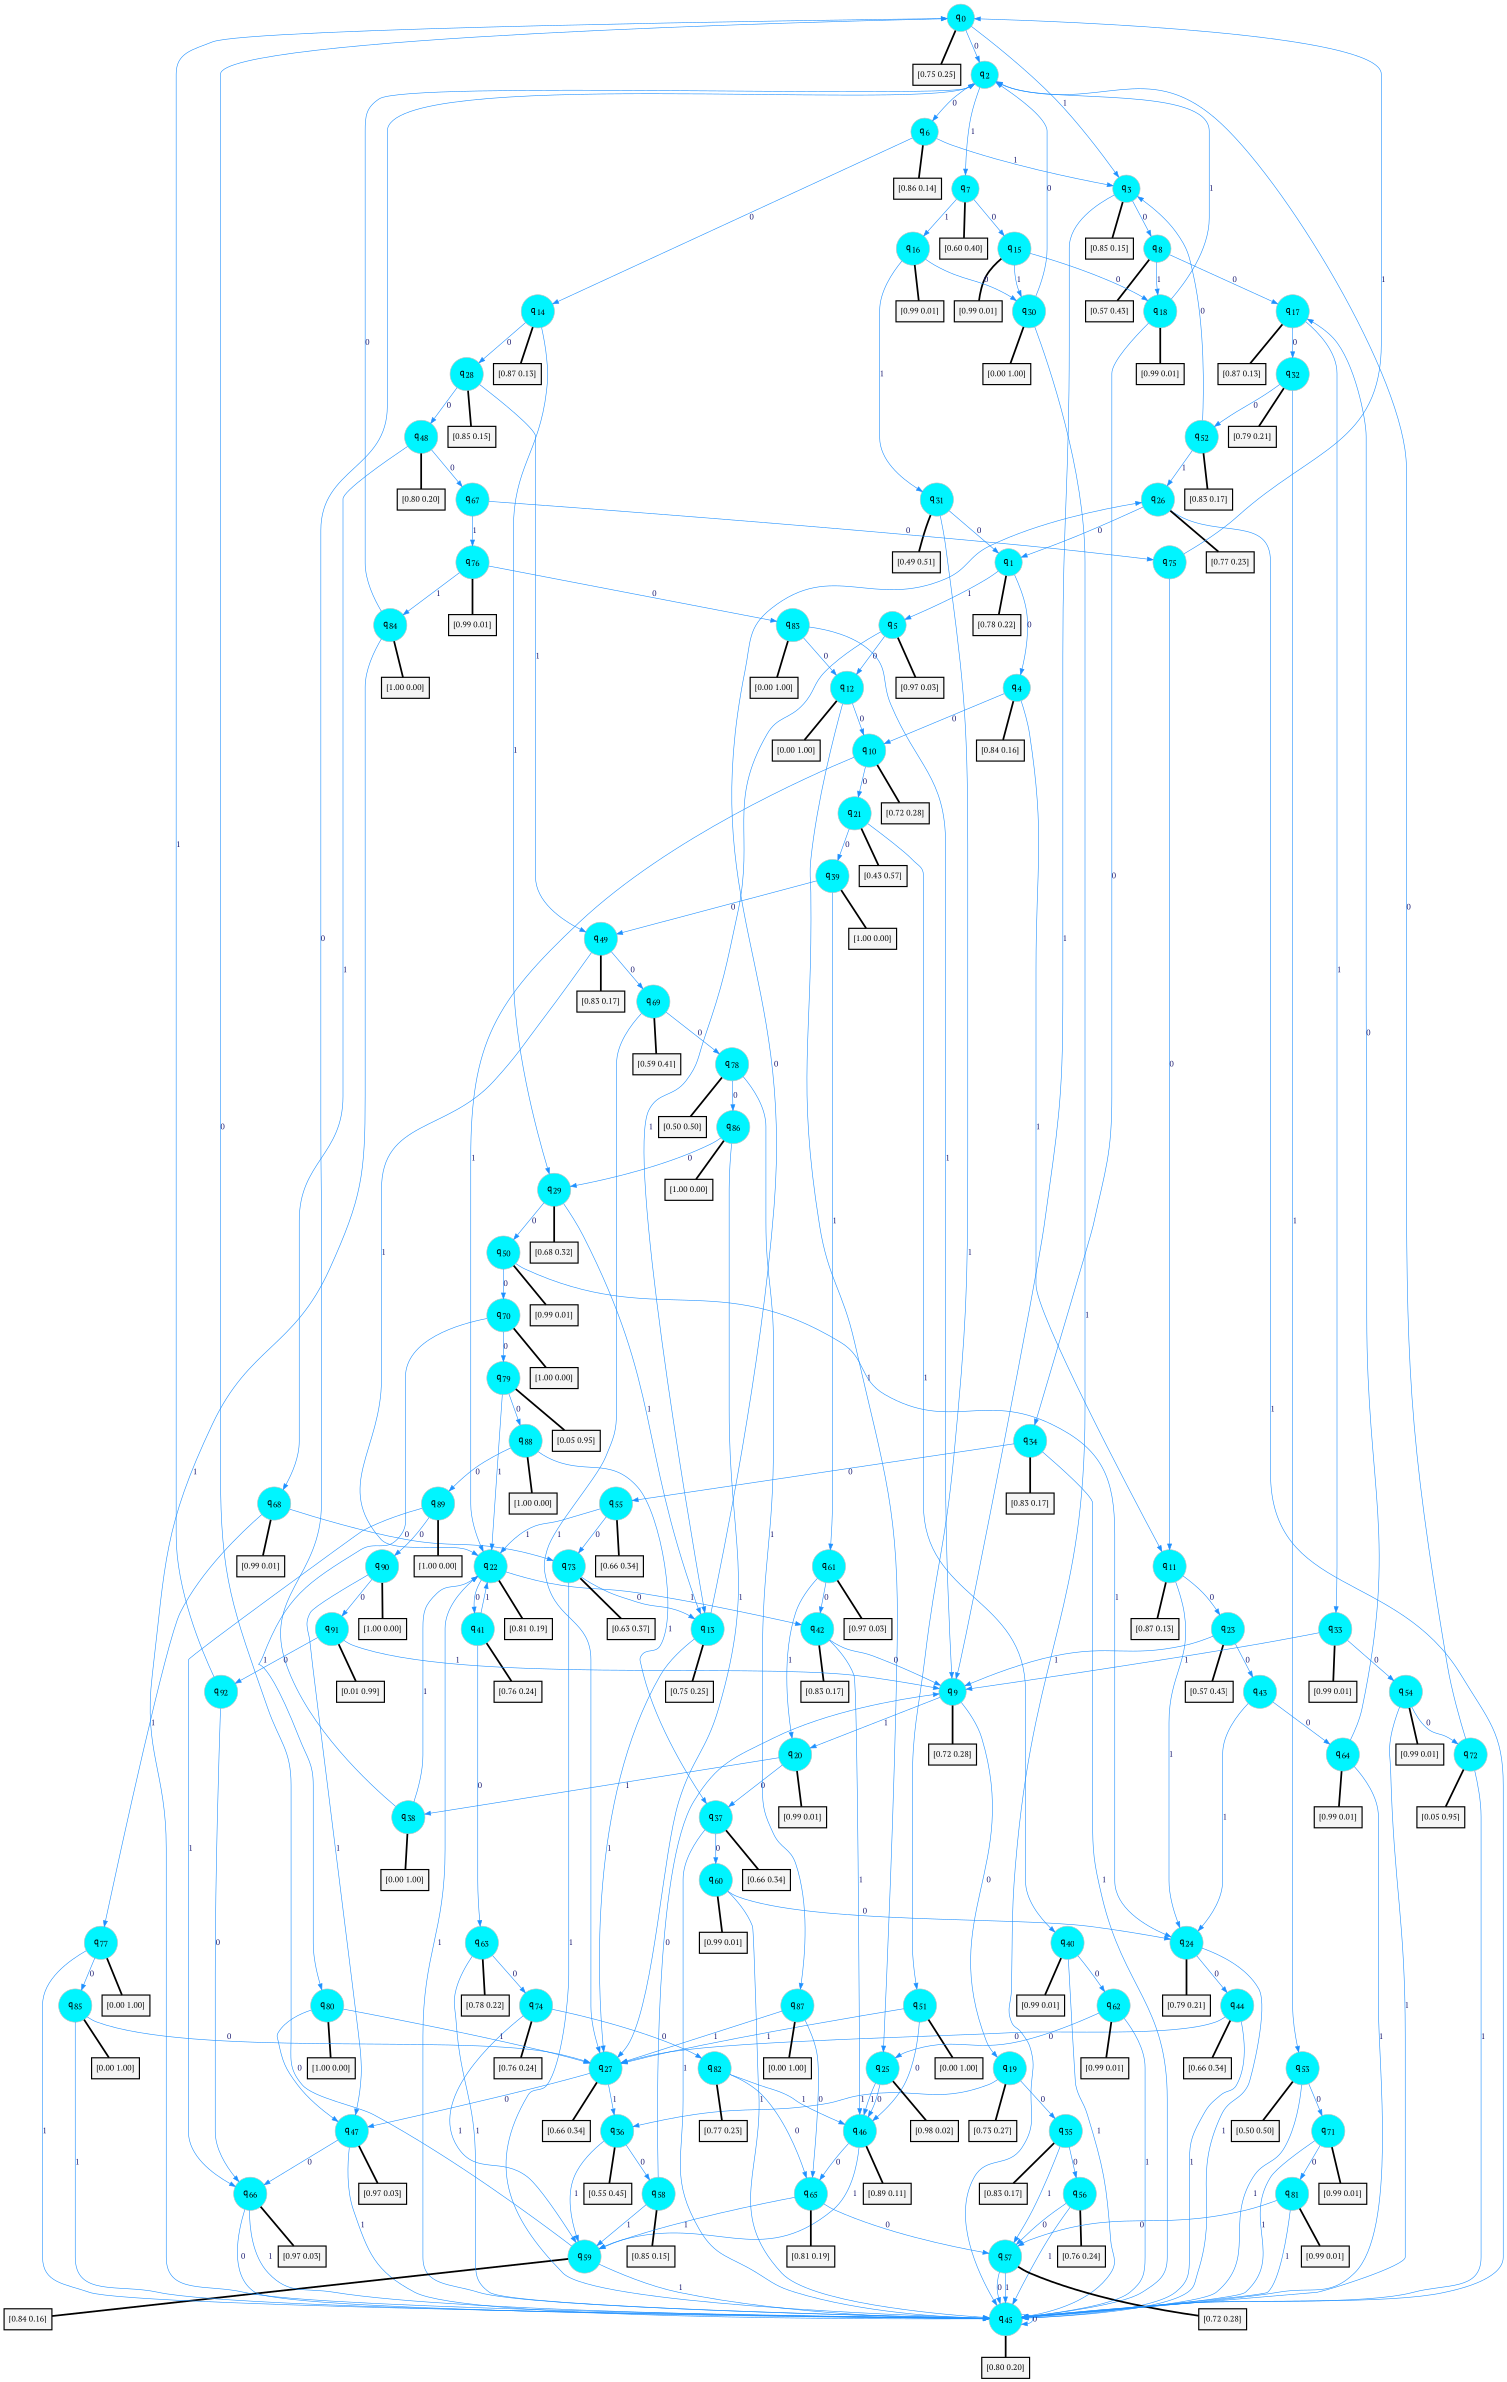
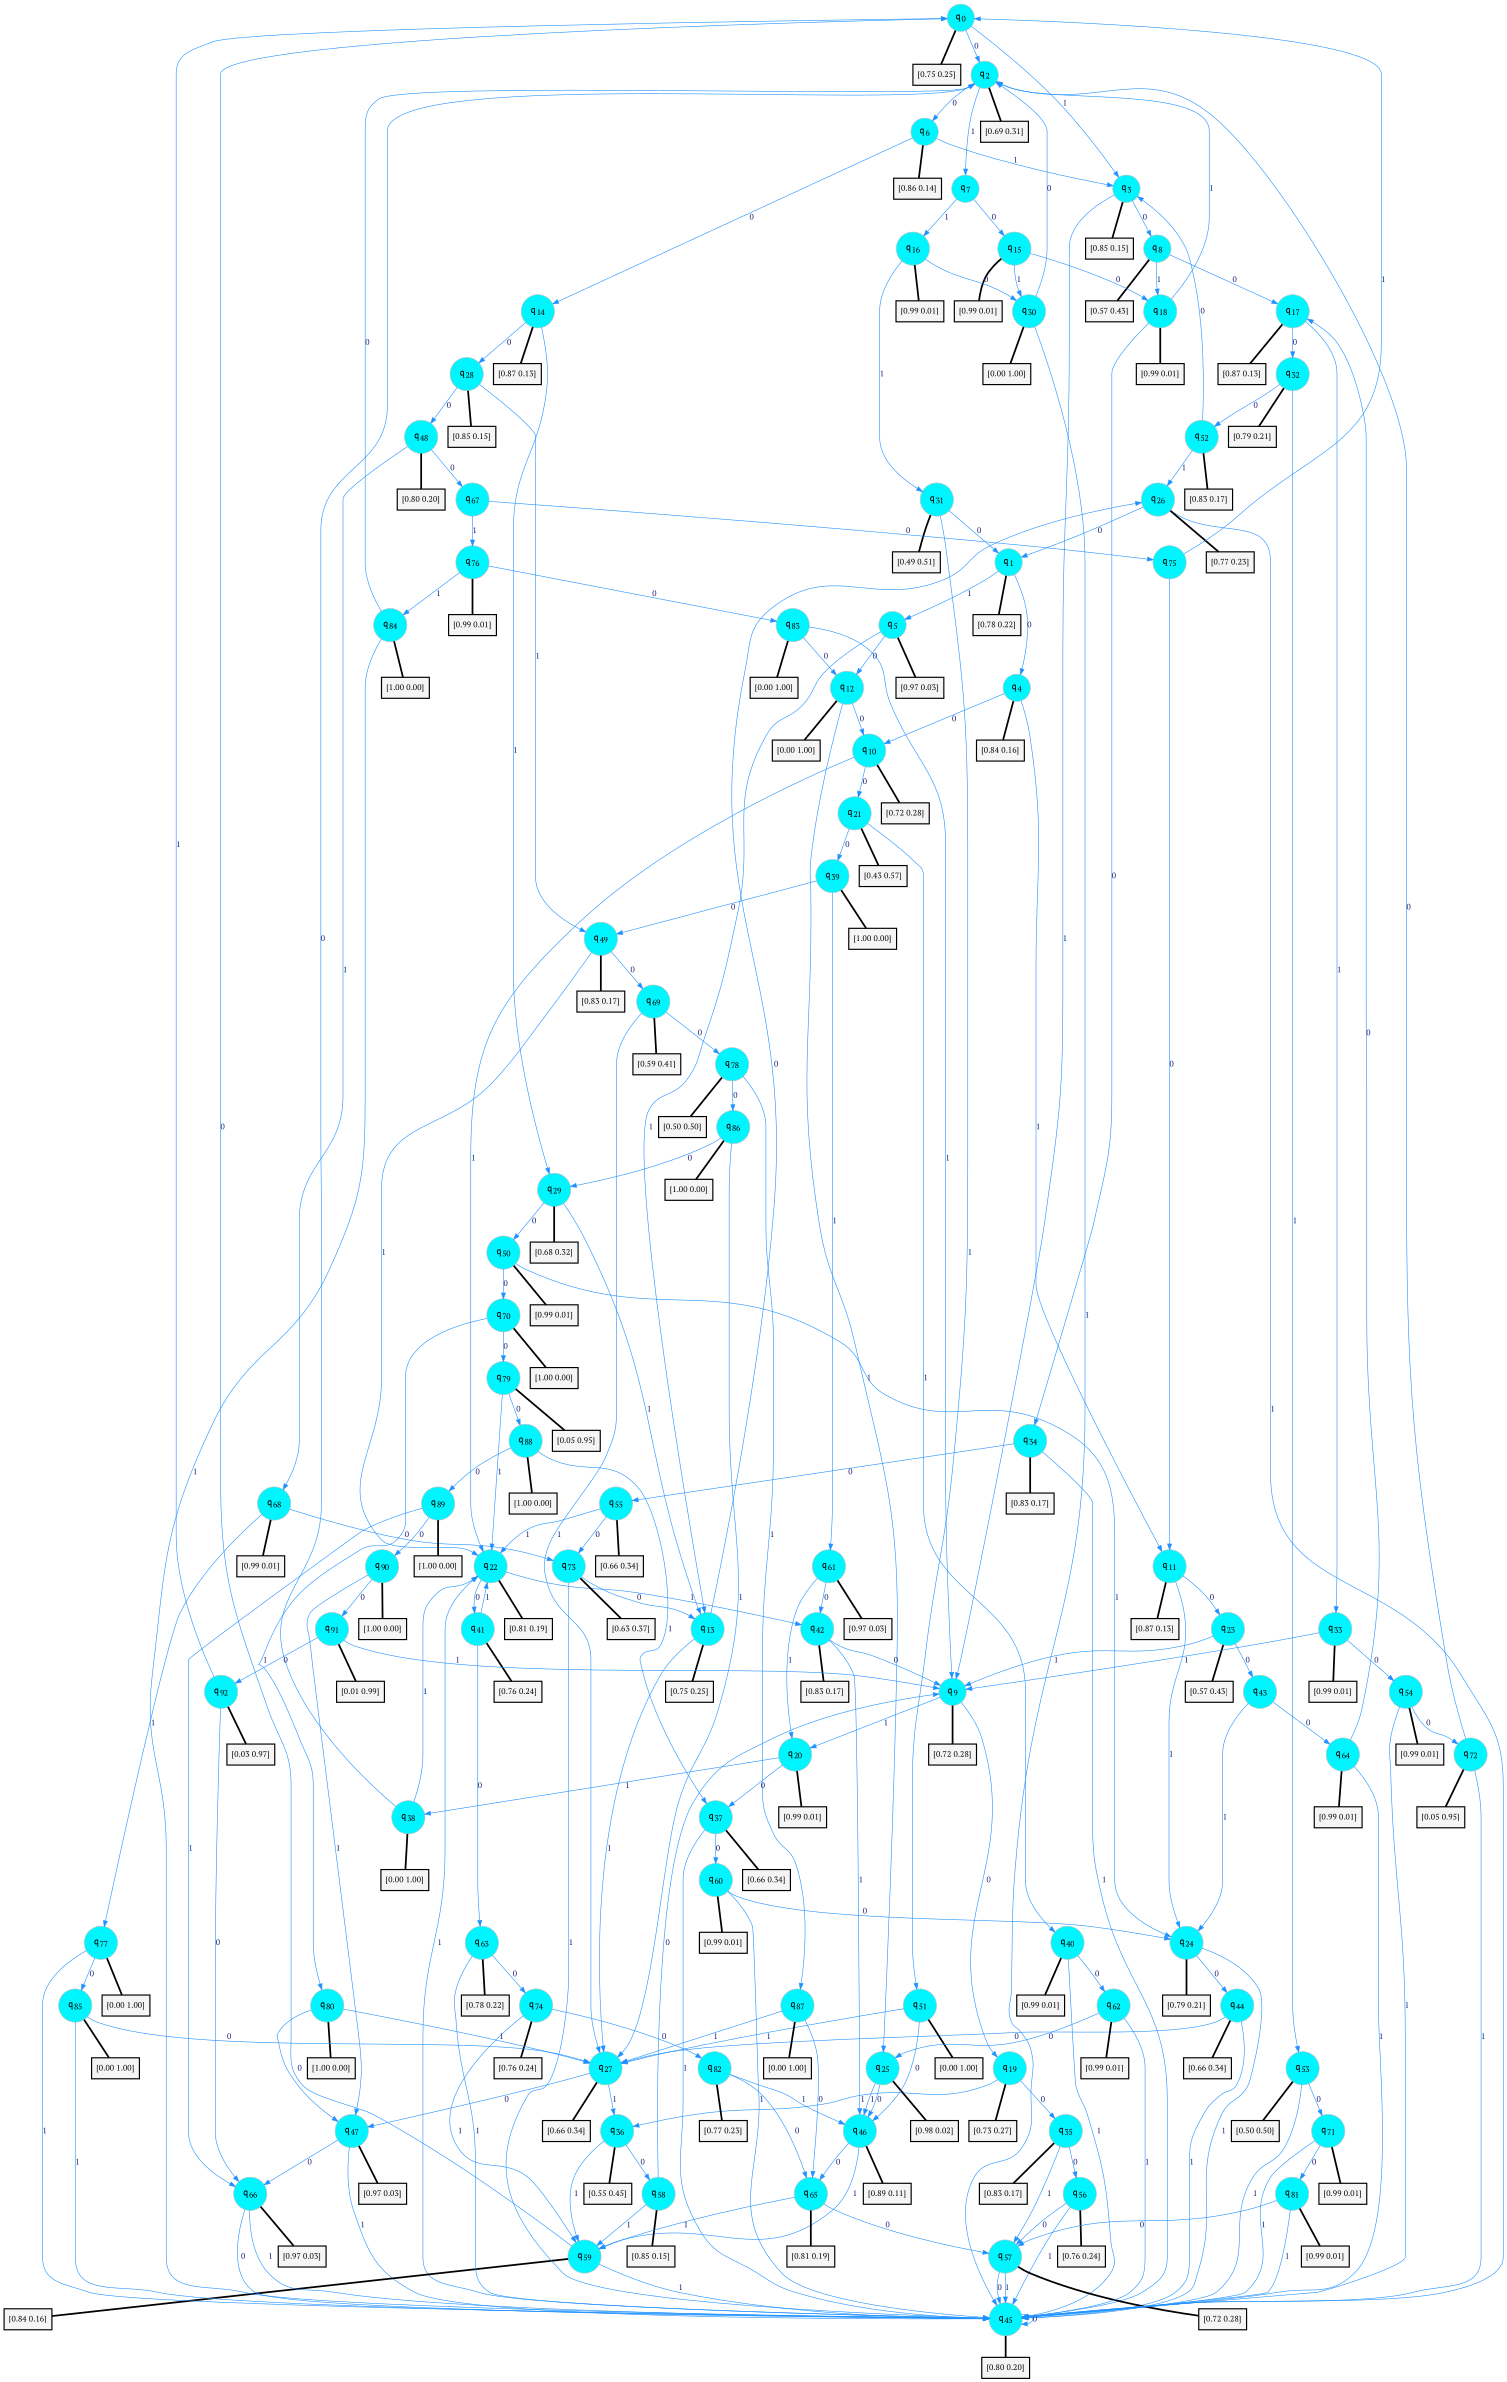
none -> (1005, 132)
(964, 249) -> none
none -> (251, 1755)
